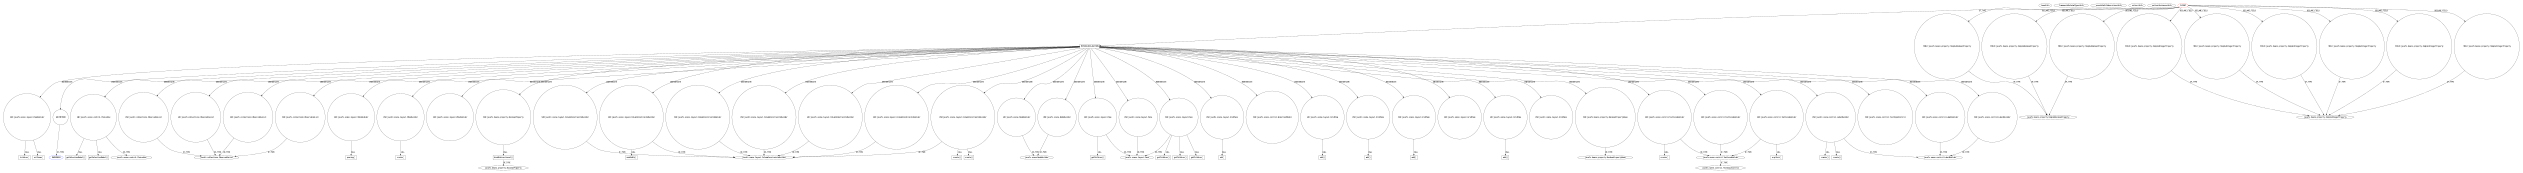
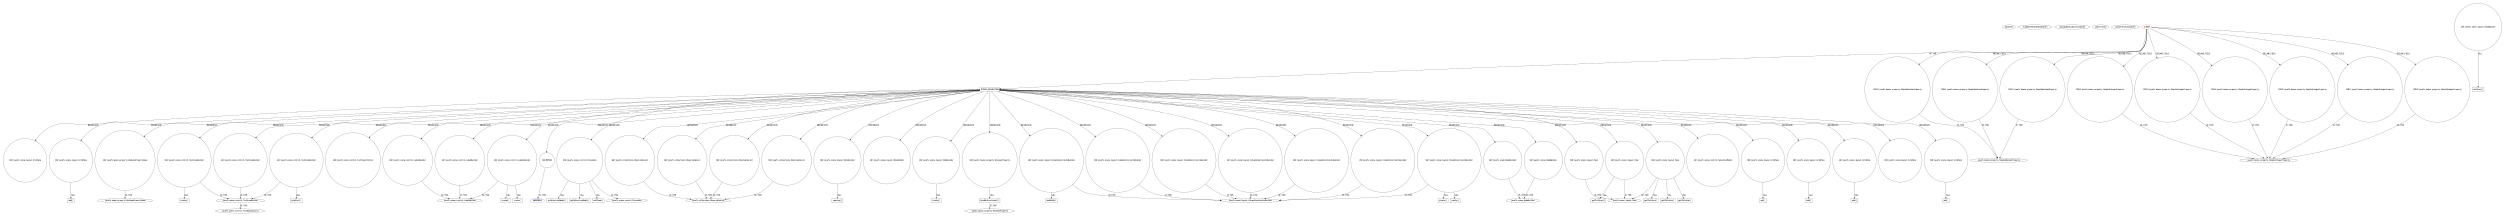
(557, 56) -> none
(36, 147) -> (593, 189)
